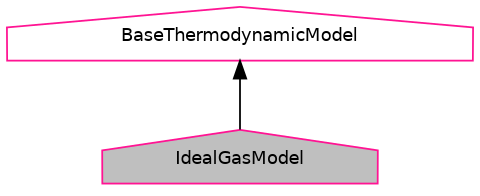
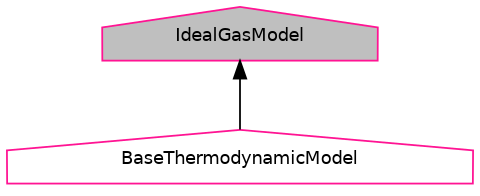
(240, 104) -> (240, 104)
